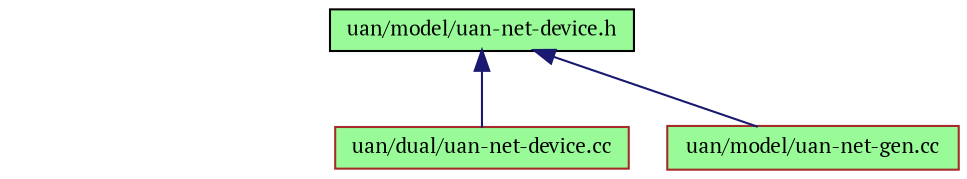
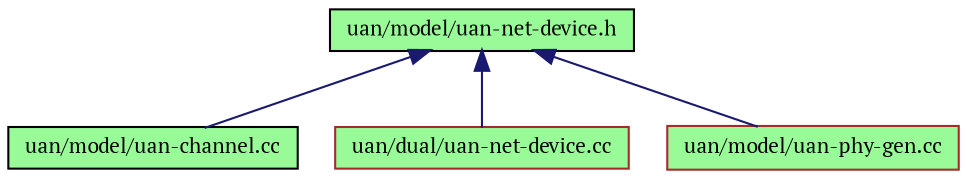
none -> (153, 148)
(813, 148) -> (813, 148)
